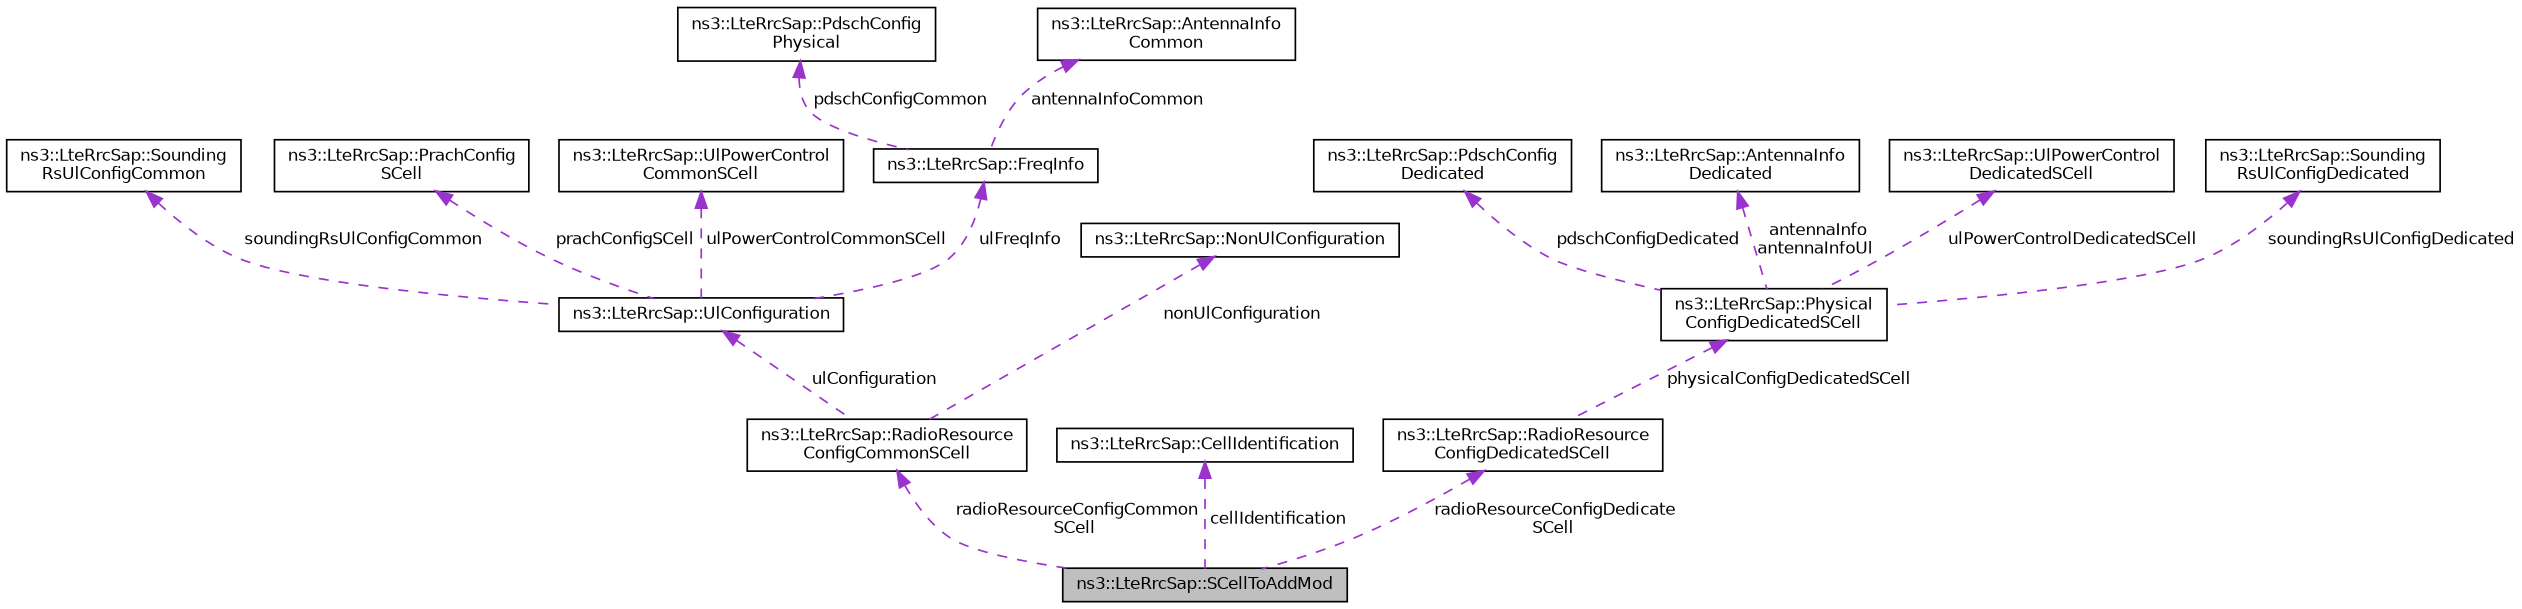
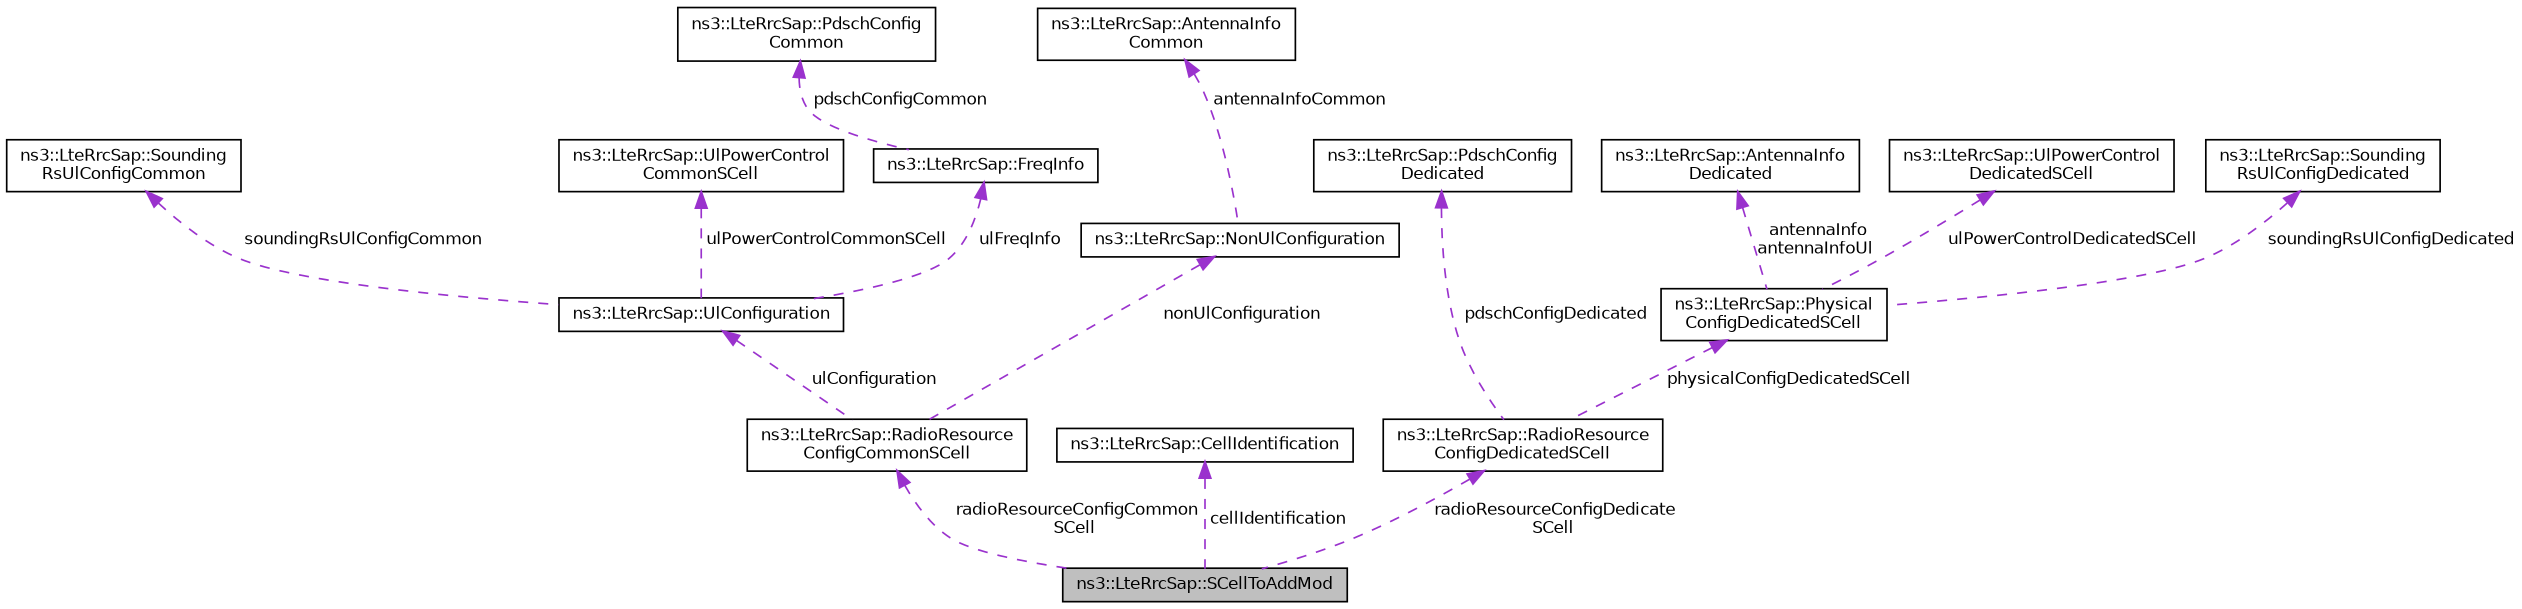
(807, 34) -> (807, 34)
(1018, 100) -> (1222, 147)
(402, 166) -> none
(1561, 263) -> (1453, 320)
